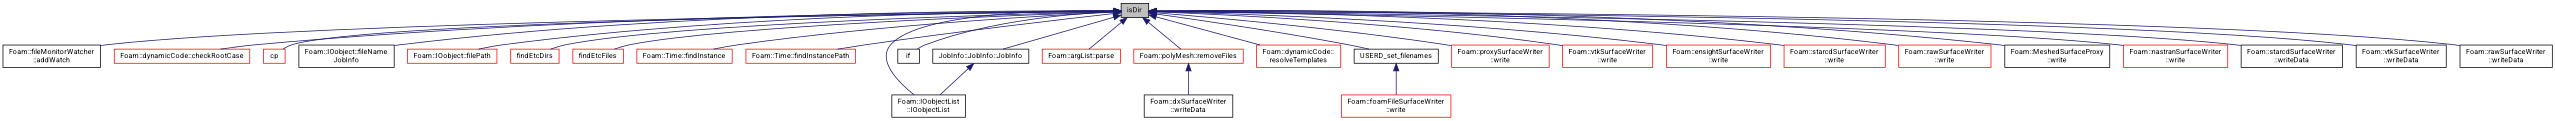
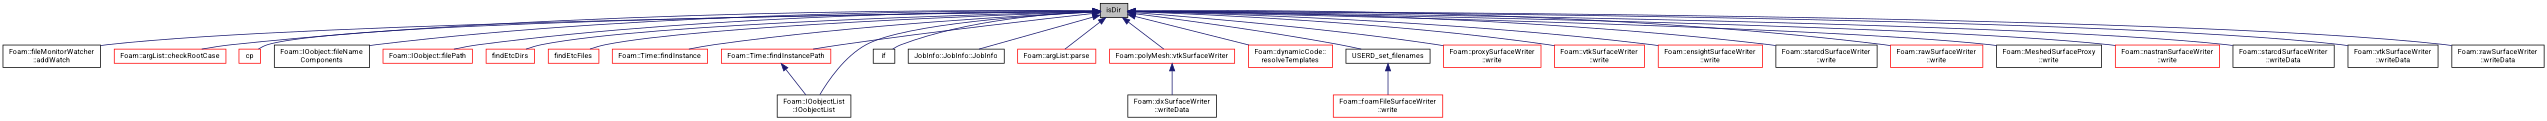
(182, 56) -> (170, 56)
(347, 56) -> (322, 56)
(1189, 56) -> (1172, 56)
(1835, 56) -> (1826, 56)
(954, 82) -> (796, 82)
